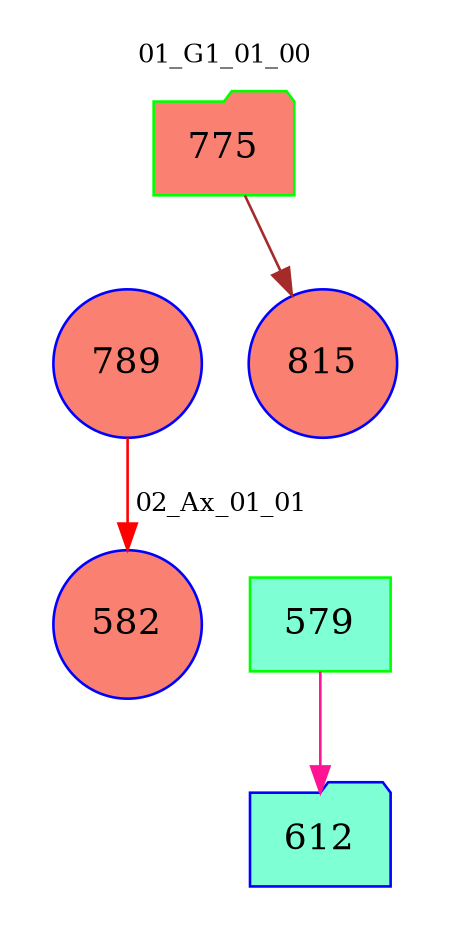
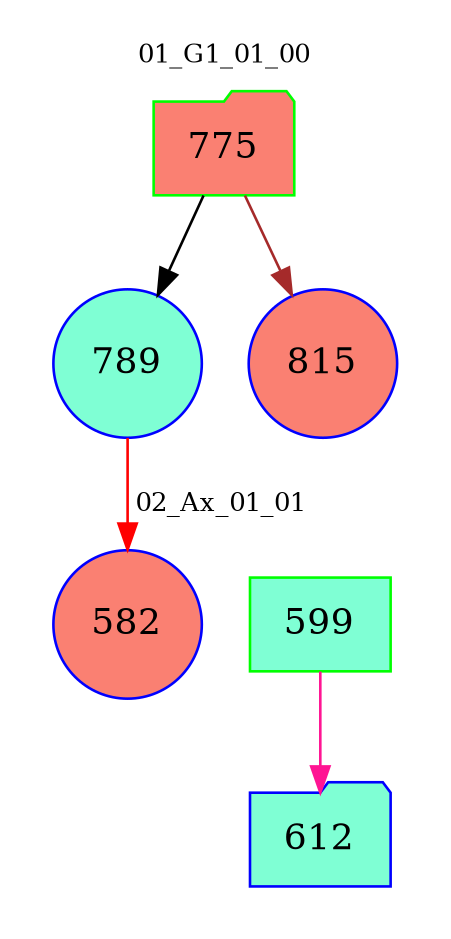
none -> (186, 233)
(128, 364) -> (128, 364)
(320, 624) -> (320, 624)
